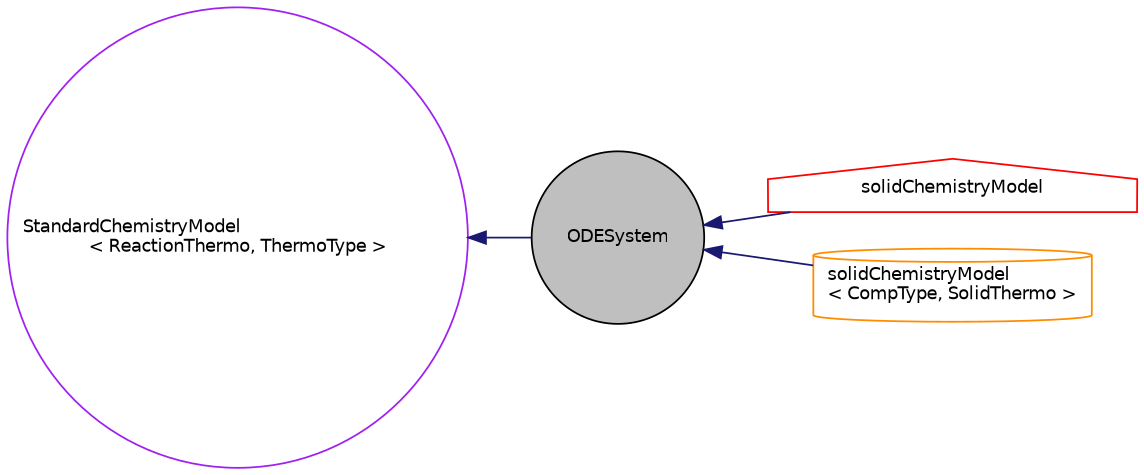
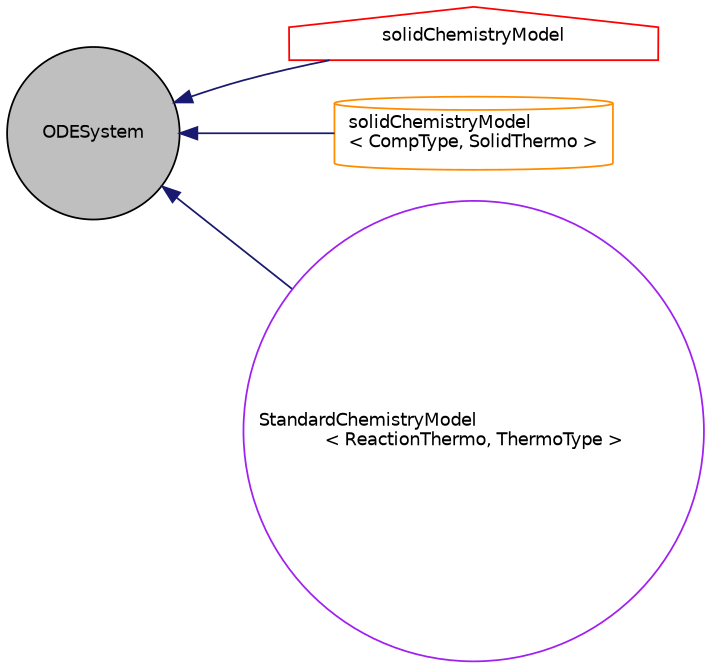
(509, 238) -> (234, 243)
